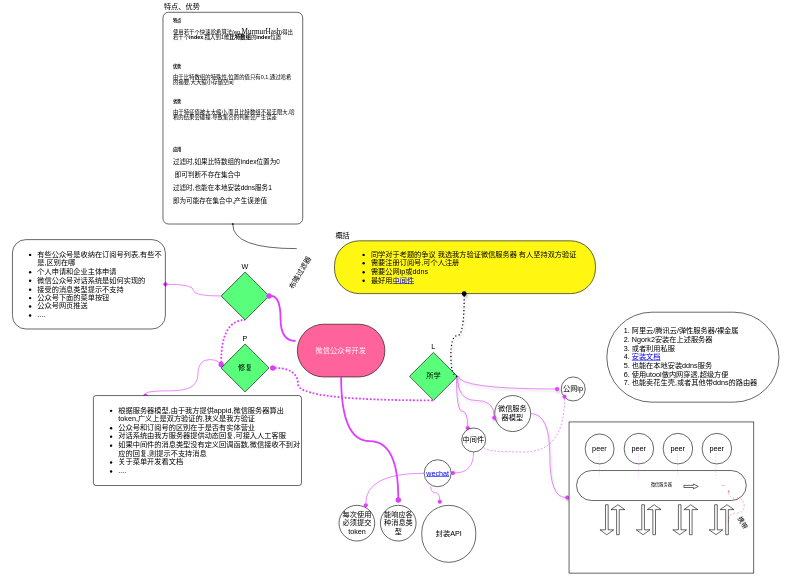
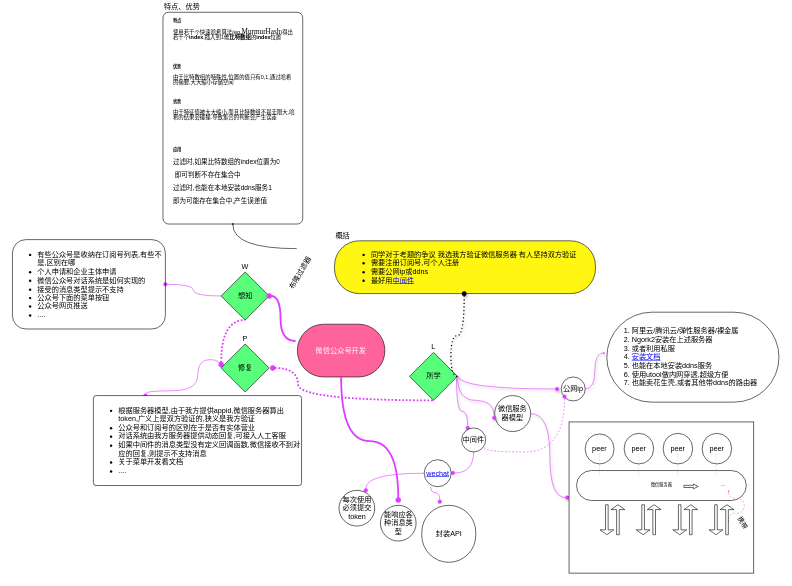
none -> (245, 296)
none -> (595, 371)
(357, 523) -> (357, 508)
